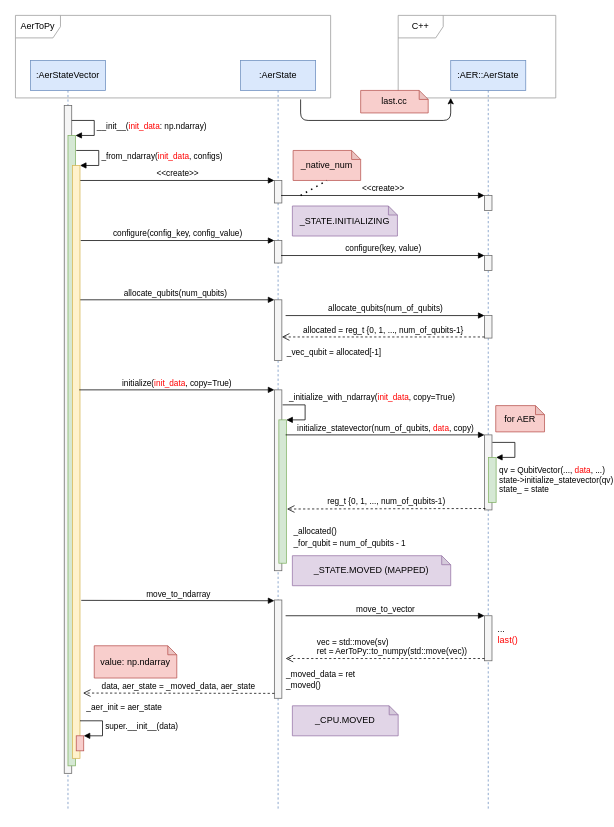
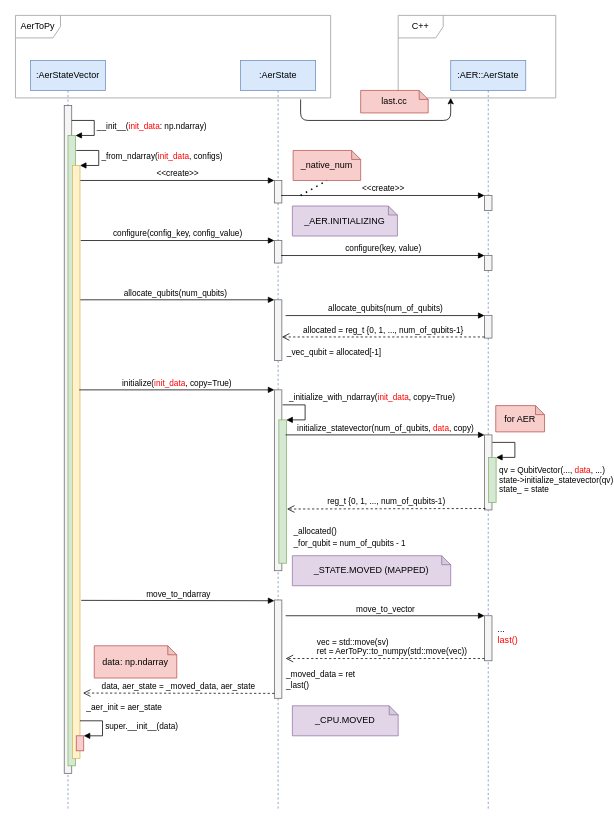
(345, 221) -> (345, 221)
(135, 662) -> (135, 662)
(327, 679) -> (327, 679)
